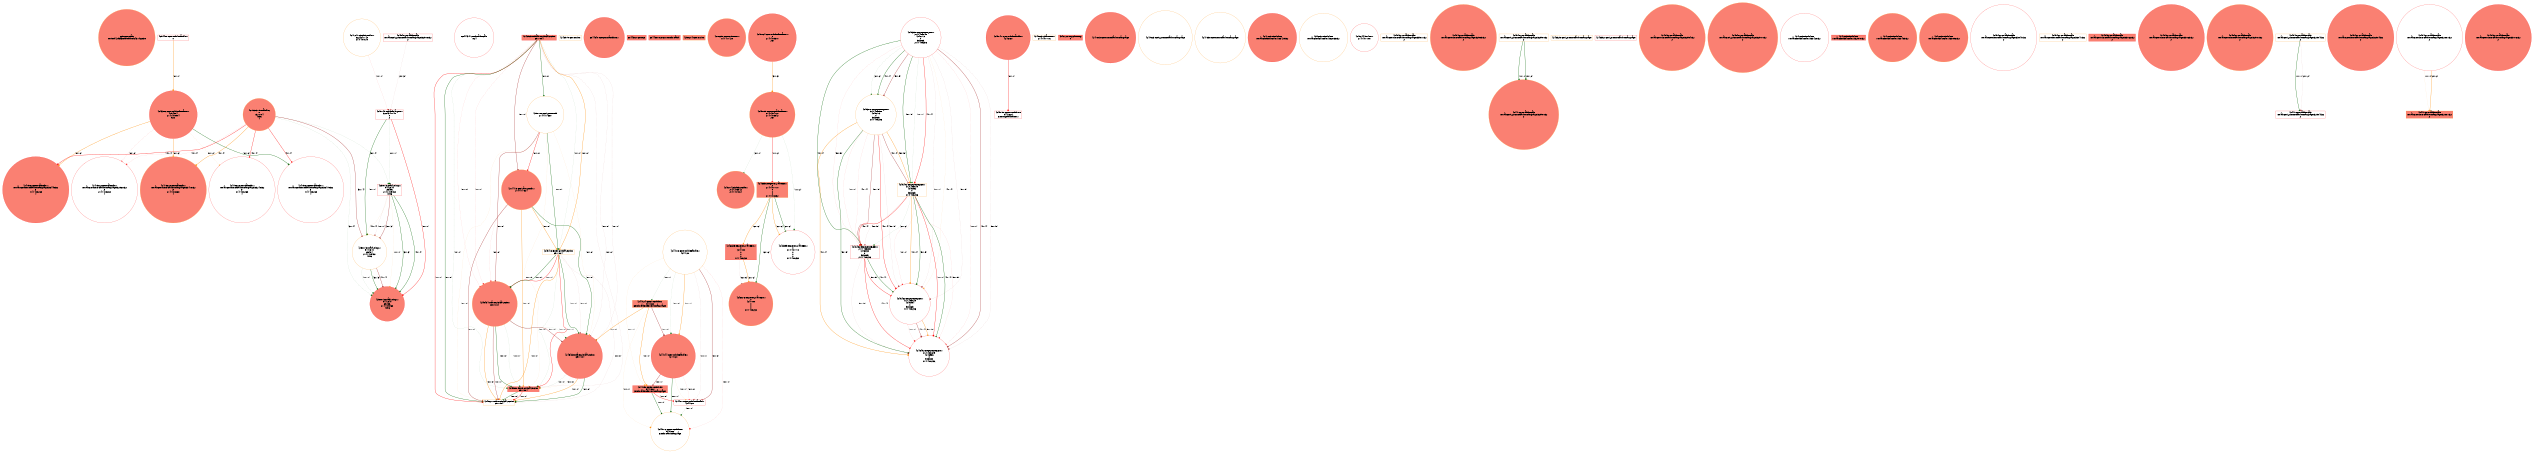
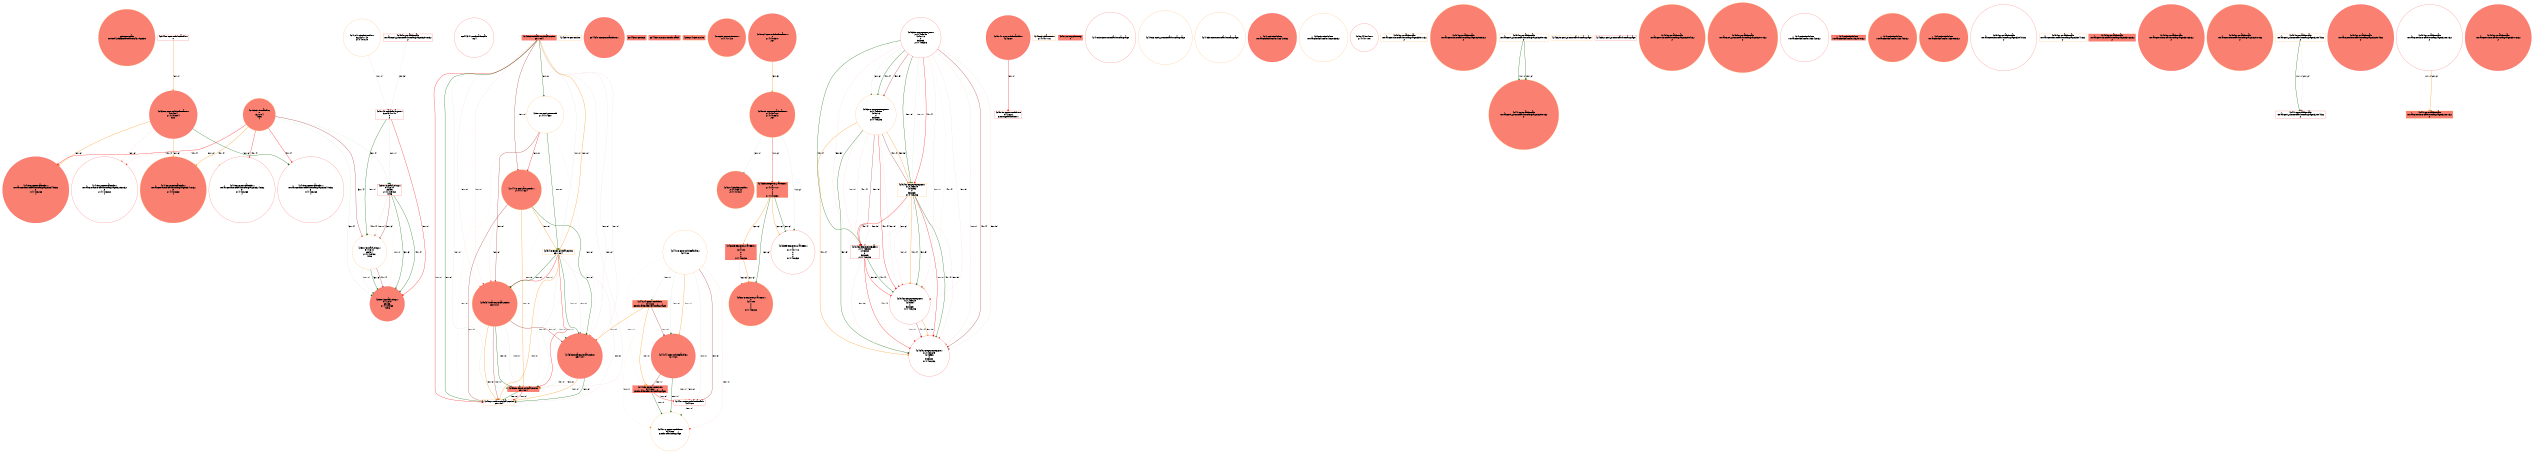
(1110, 38) -> (1110, 38)
